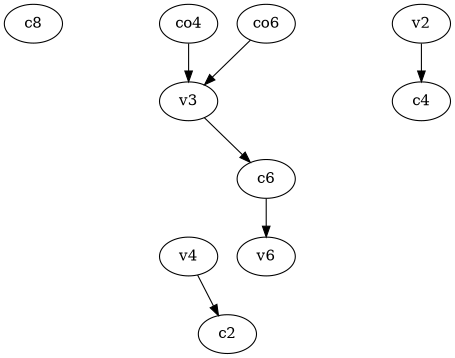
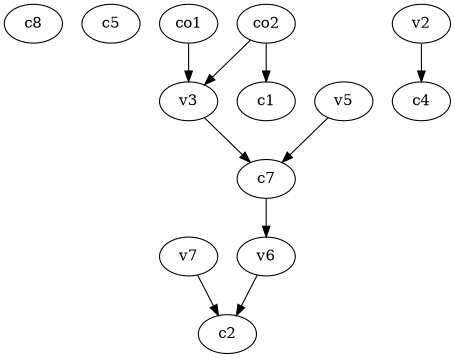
none -> (111, 24)
(189, 24) -> (189, 24)
(266, 24) -> (266, 24)
none -> (266, 101)
none -> (344, 101)
(266, 179) -> (266, 179)
(189, 257) -> (189, 257)
none -> (249, 290)
